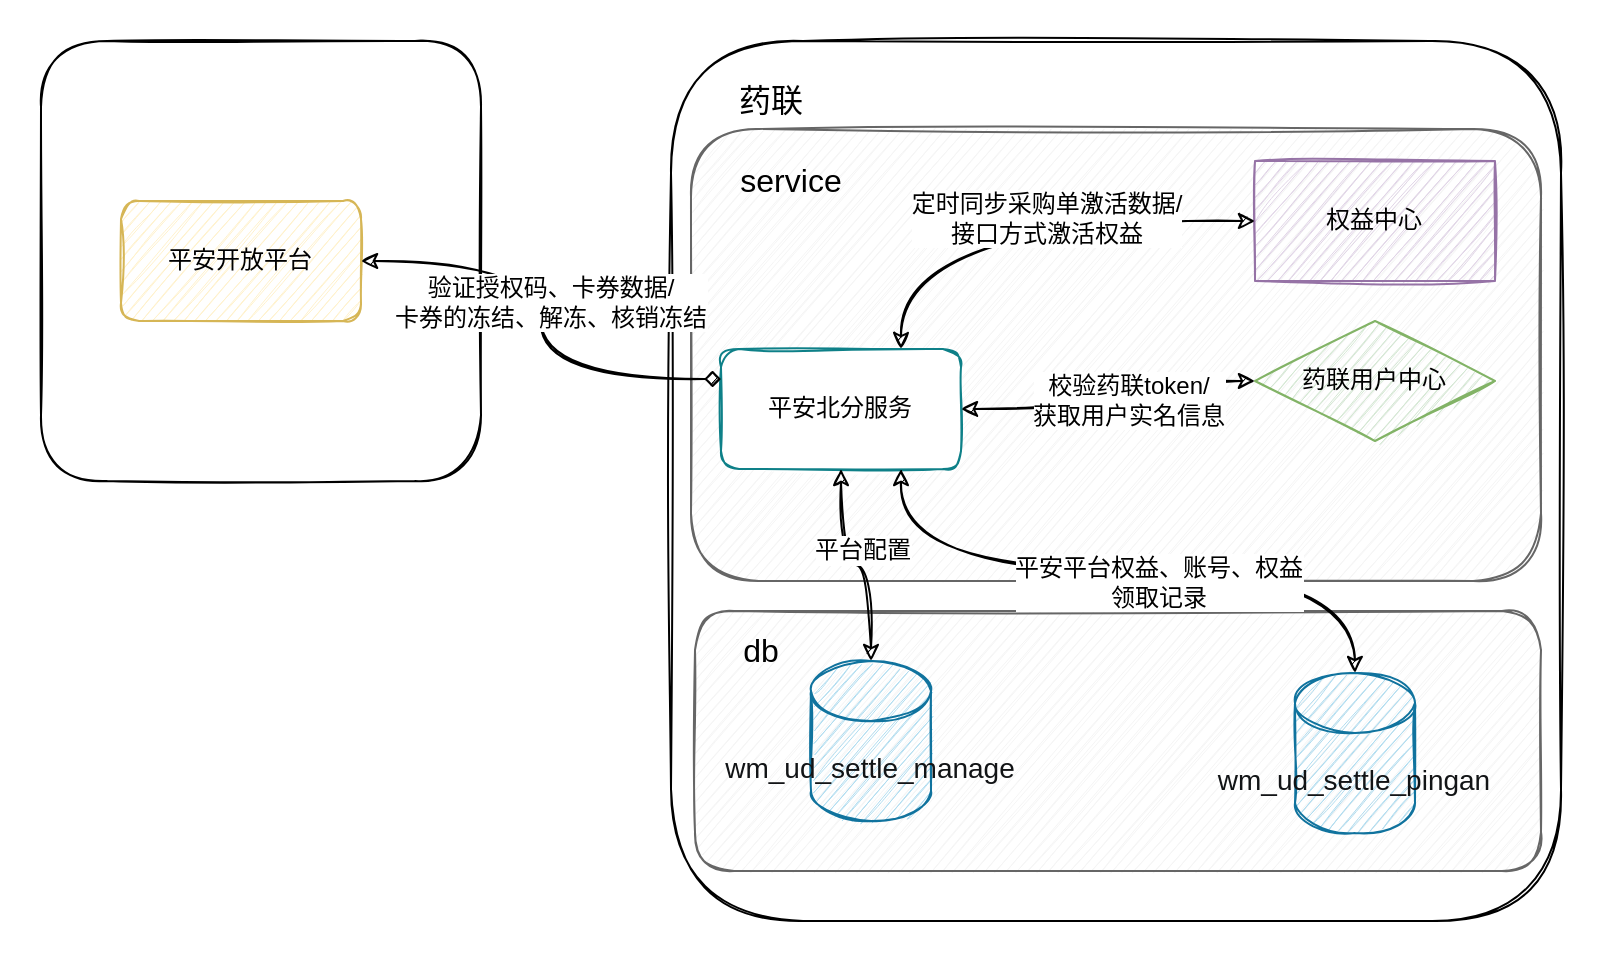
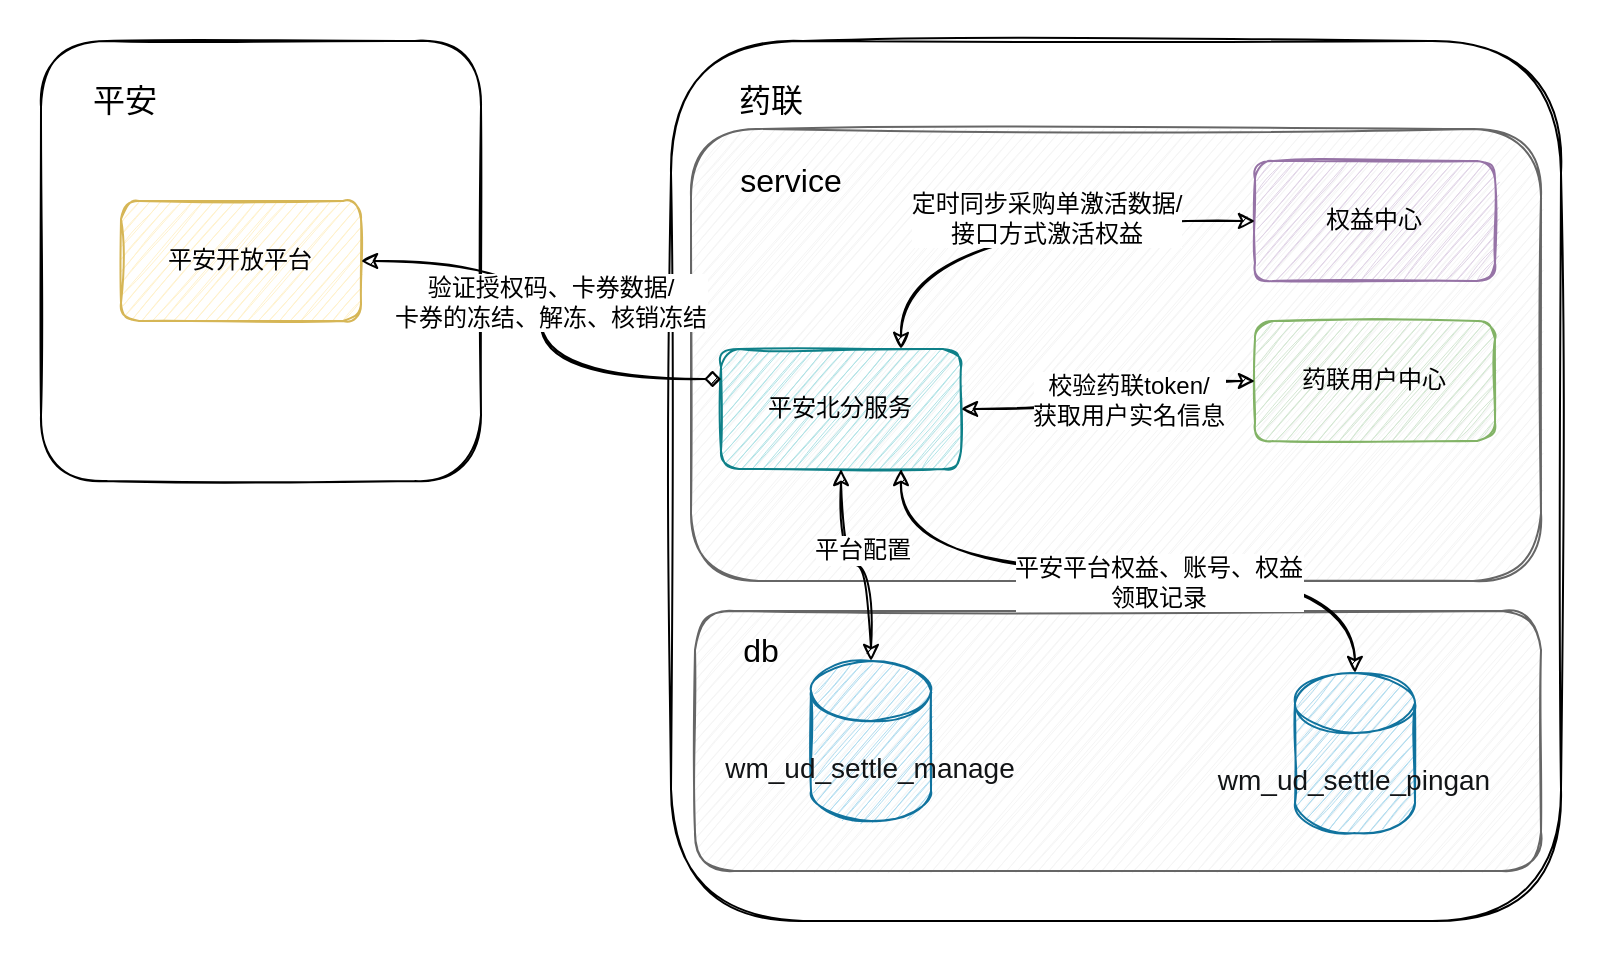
none -> (125, 101)
(1375, 221) -> (1375, 221)
(1375, 381) -> (1375, 381)
(841, 409) -> (841, 409)
